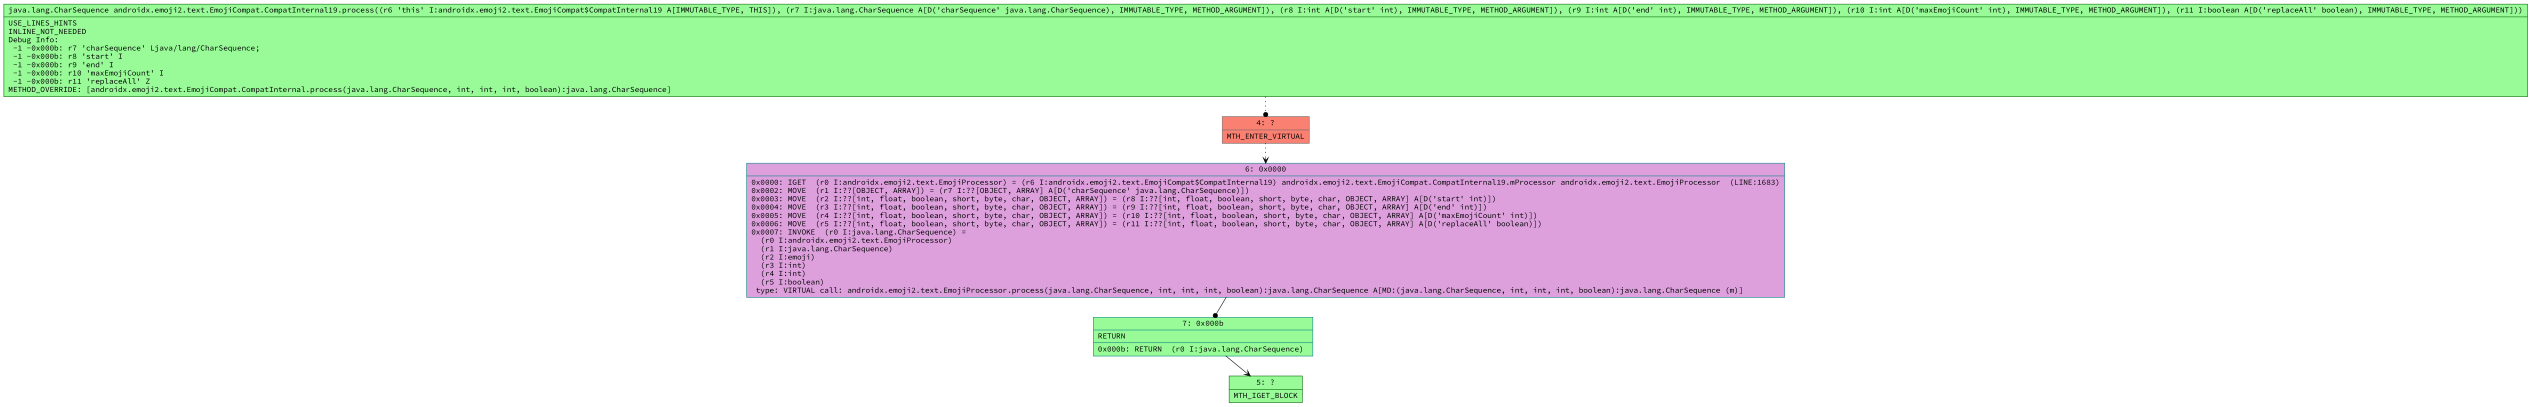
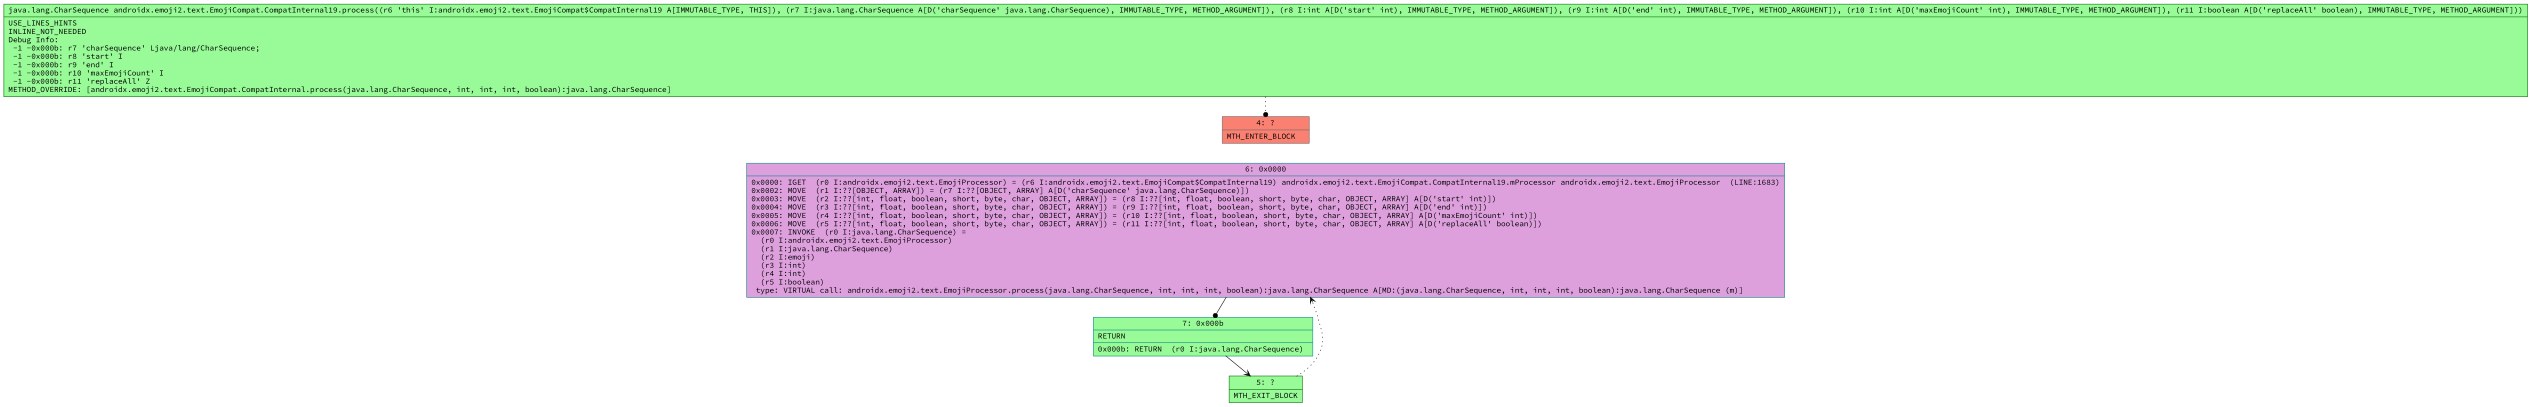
(1266, 136) -> (1261, 136)
(1266, 150) -> (1322, 344)
(1266, 396) -> (1266, 396)
